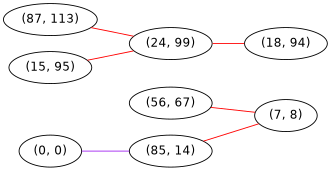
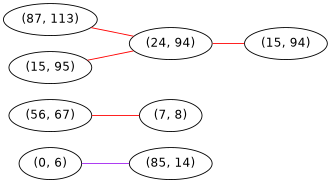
(171, 44) -> (171, 44)
(286, 44) -> (286, 44)
(231, 132) -> none
(50, 151) -> (50, 164)
